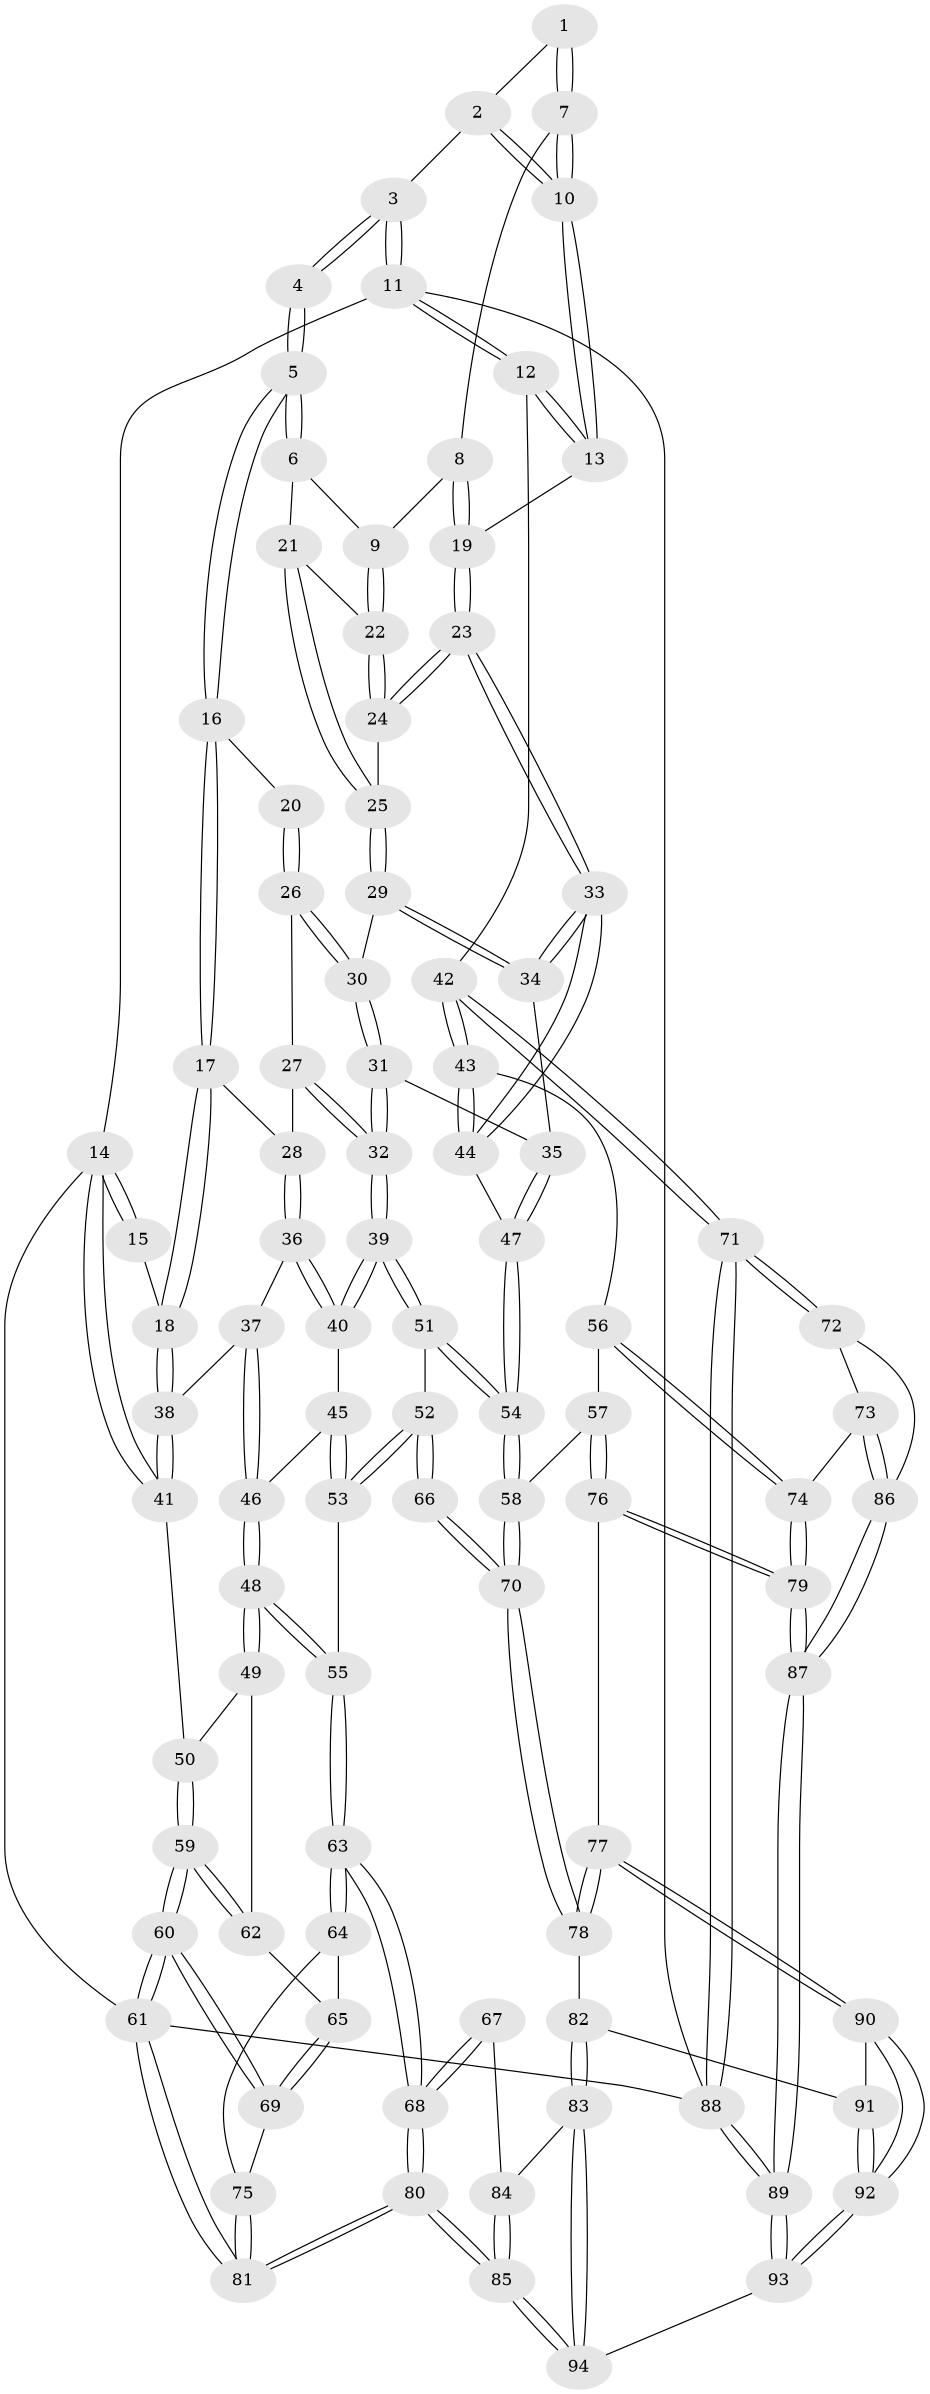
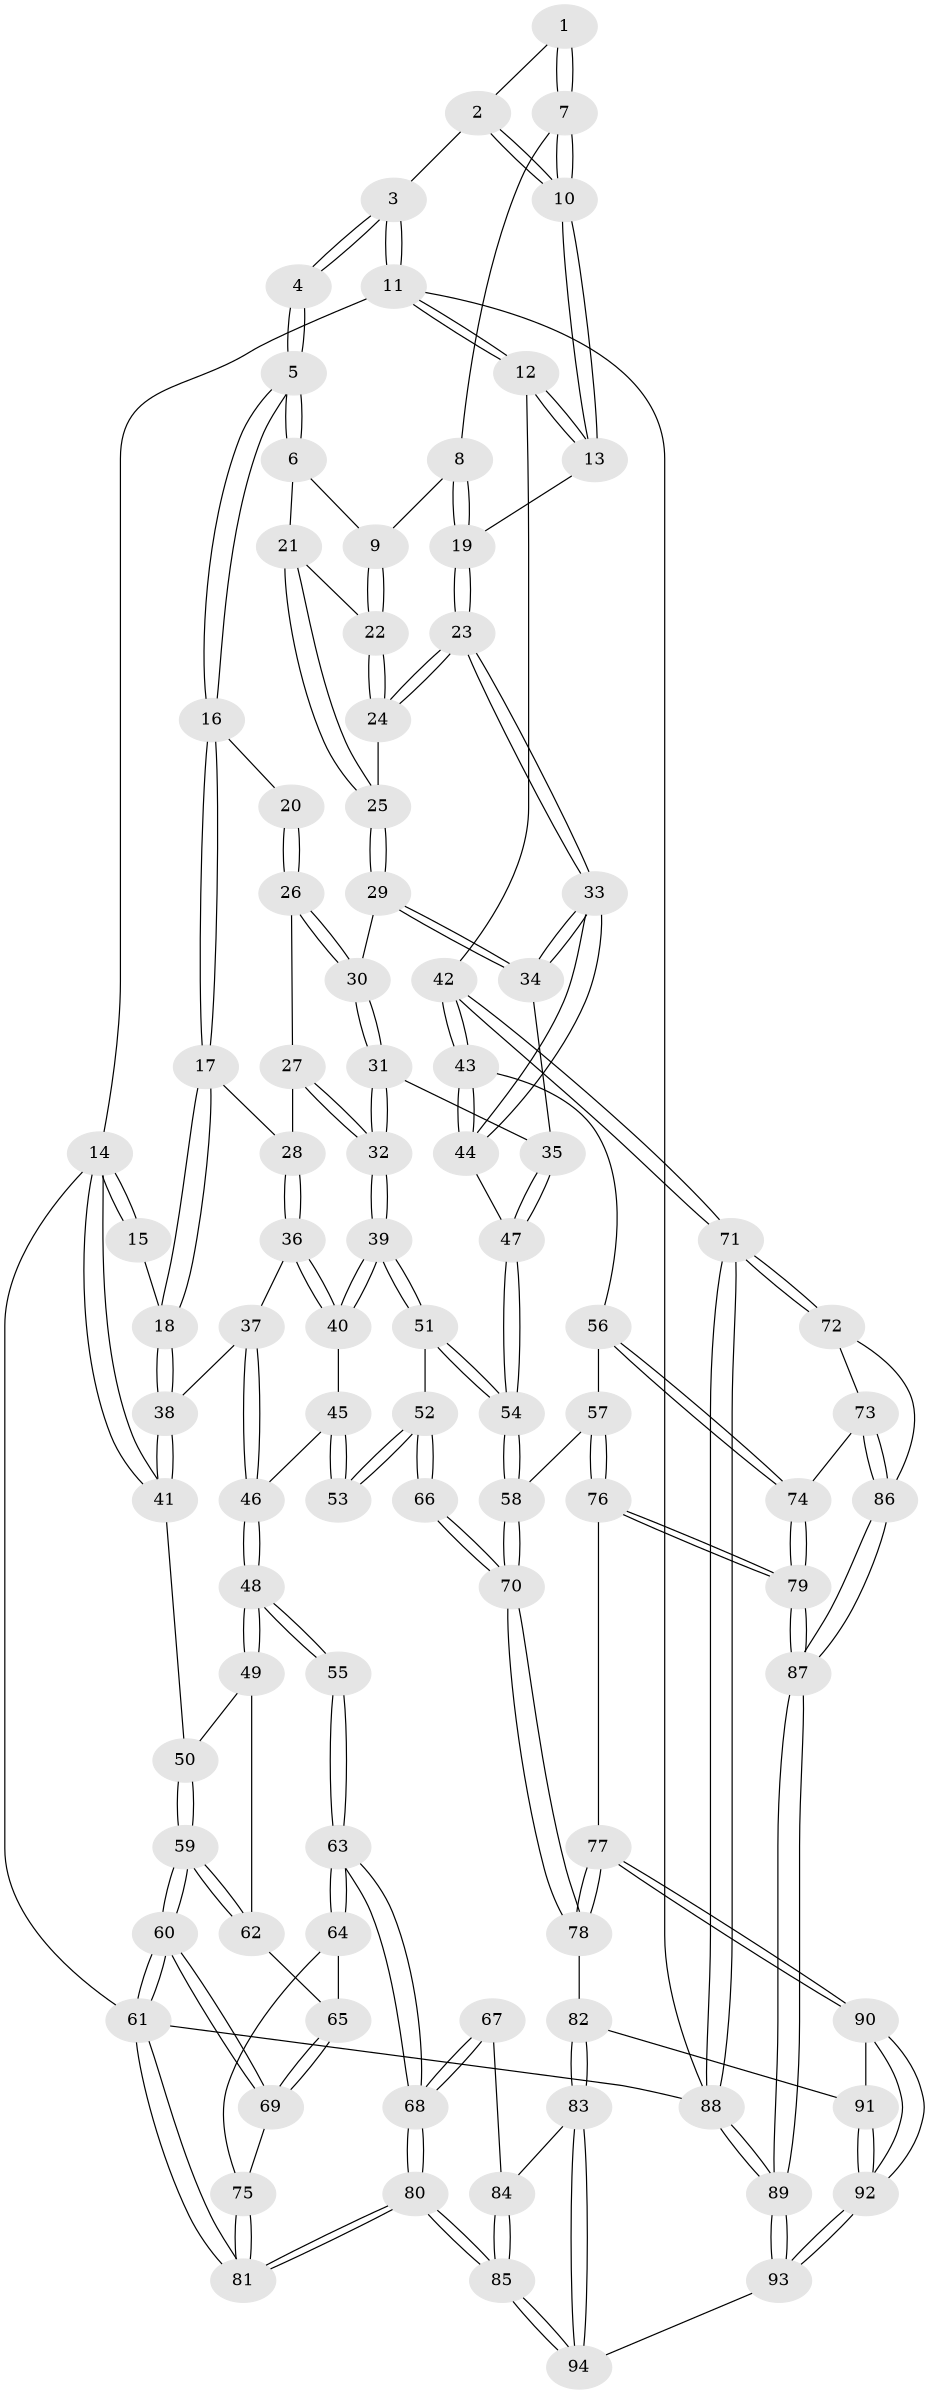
(338, 1587) -> none
